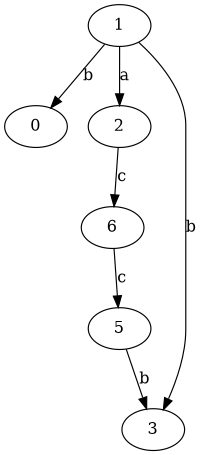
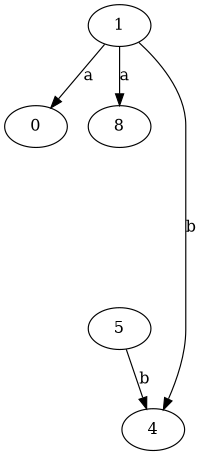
(89, 76) -> (89, 76)
(120, 127) -> (120, 127)
(113, 228) -> none
(153, 430) -> (153, 430)
